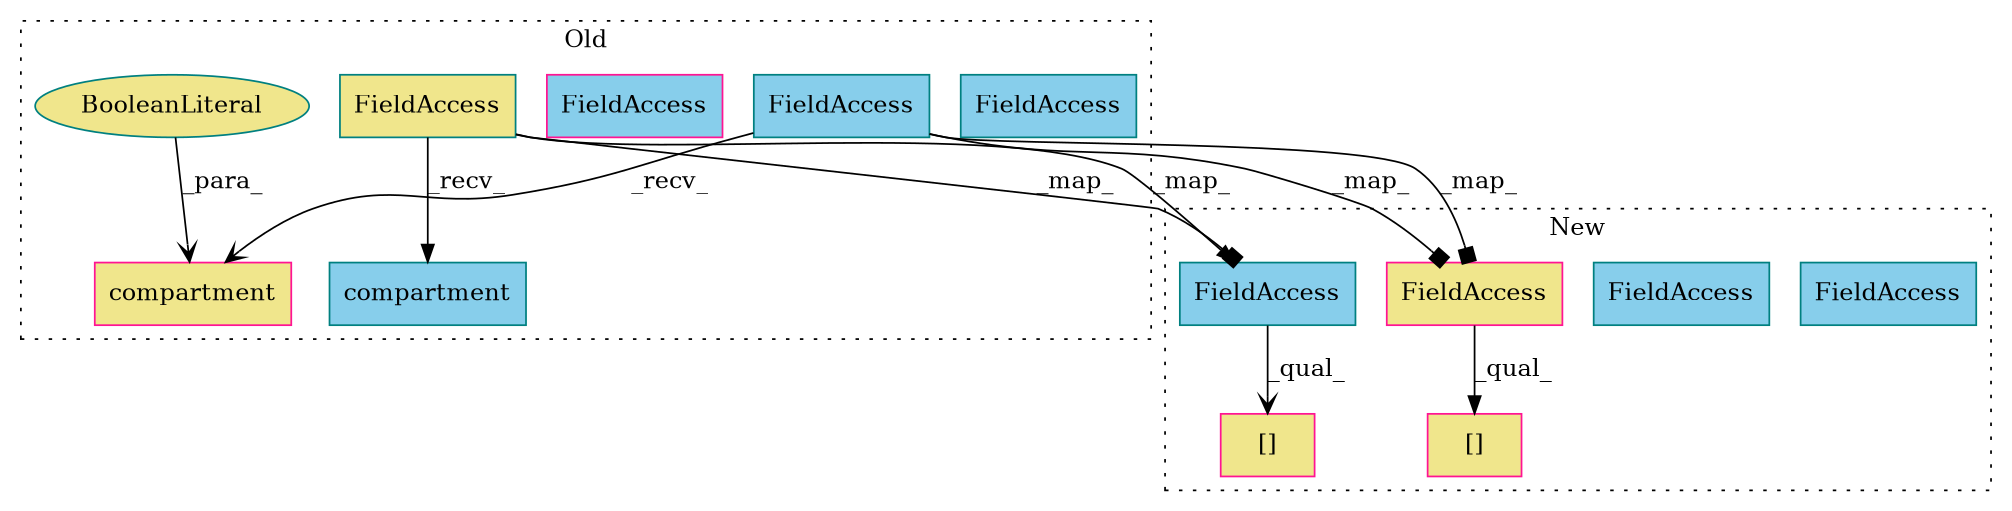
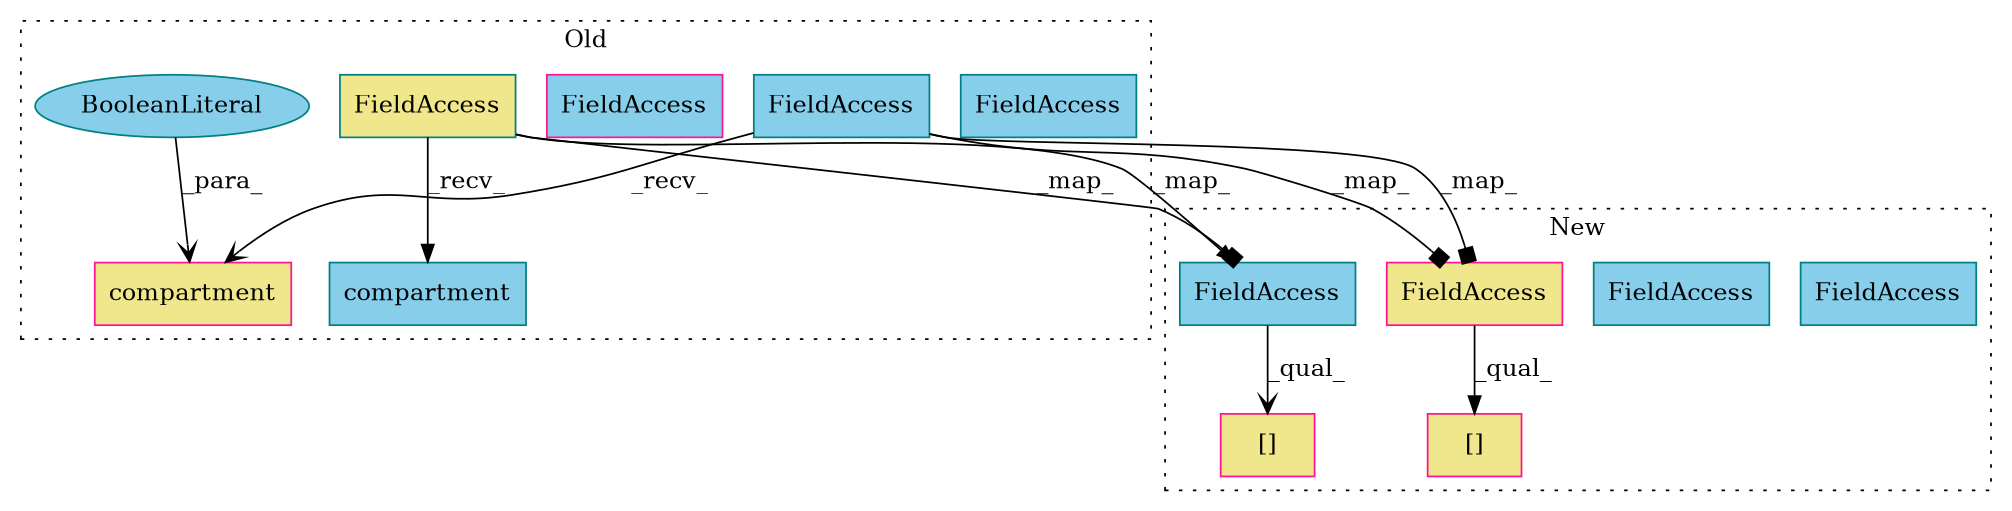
(172, 106) -> (172, 106)
